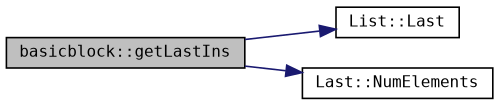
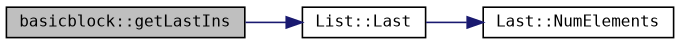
(265, 68) -> (446, 22)
